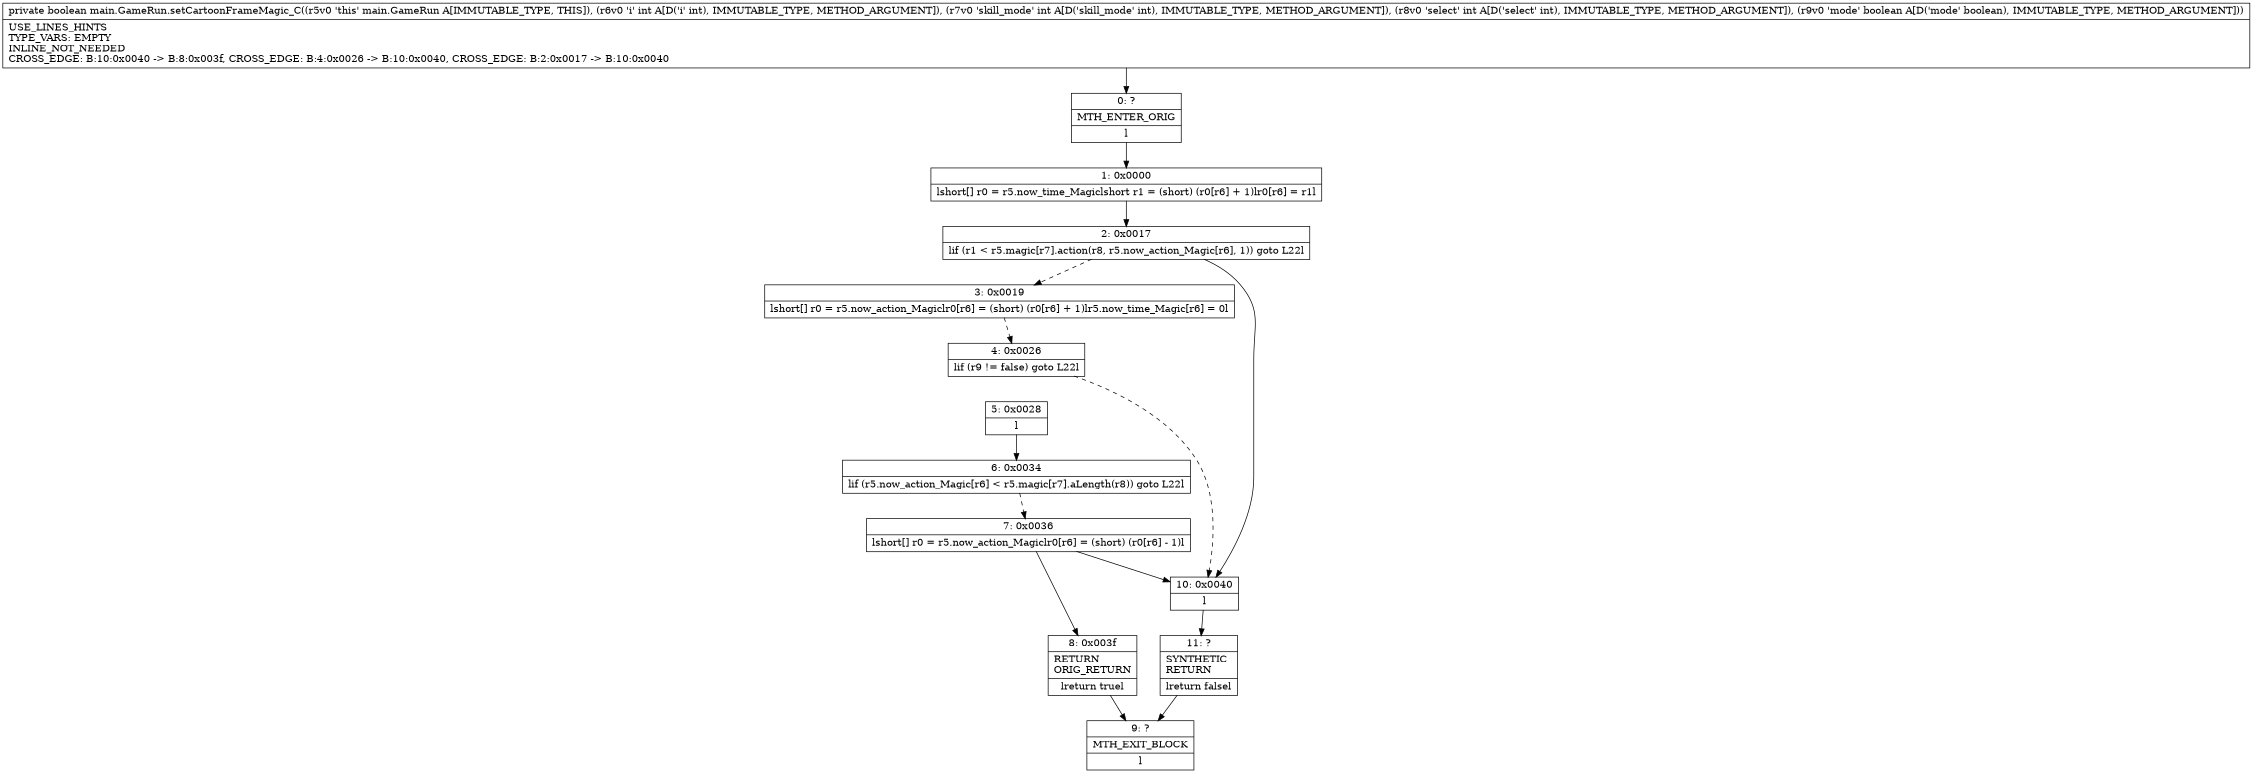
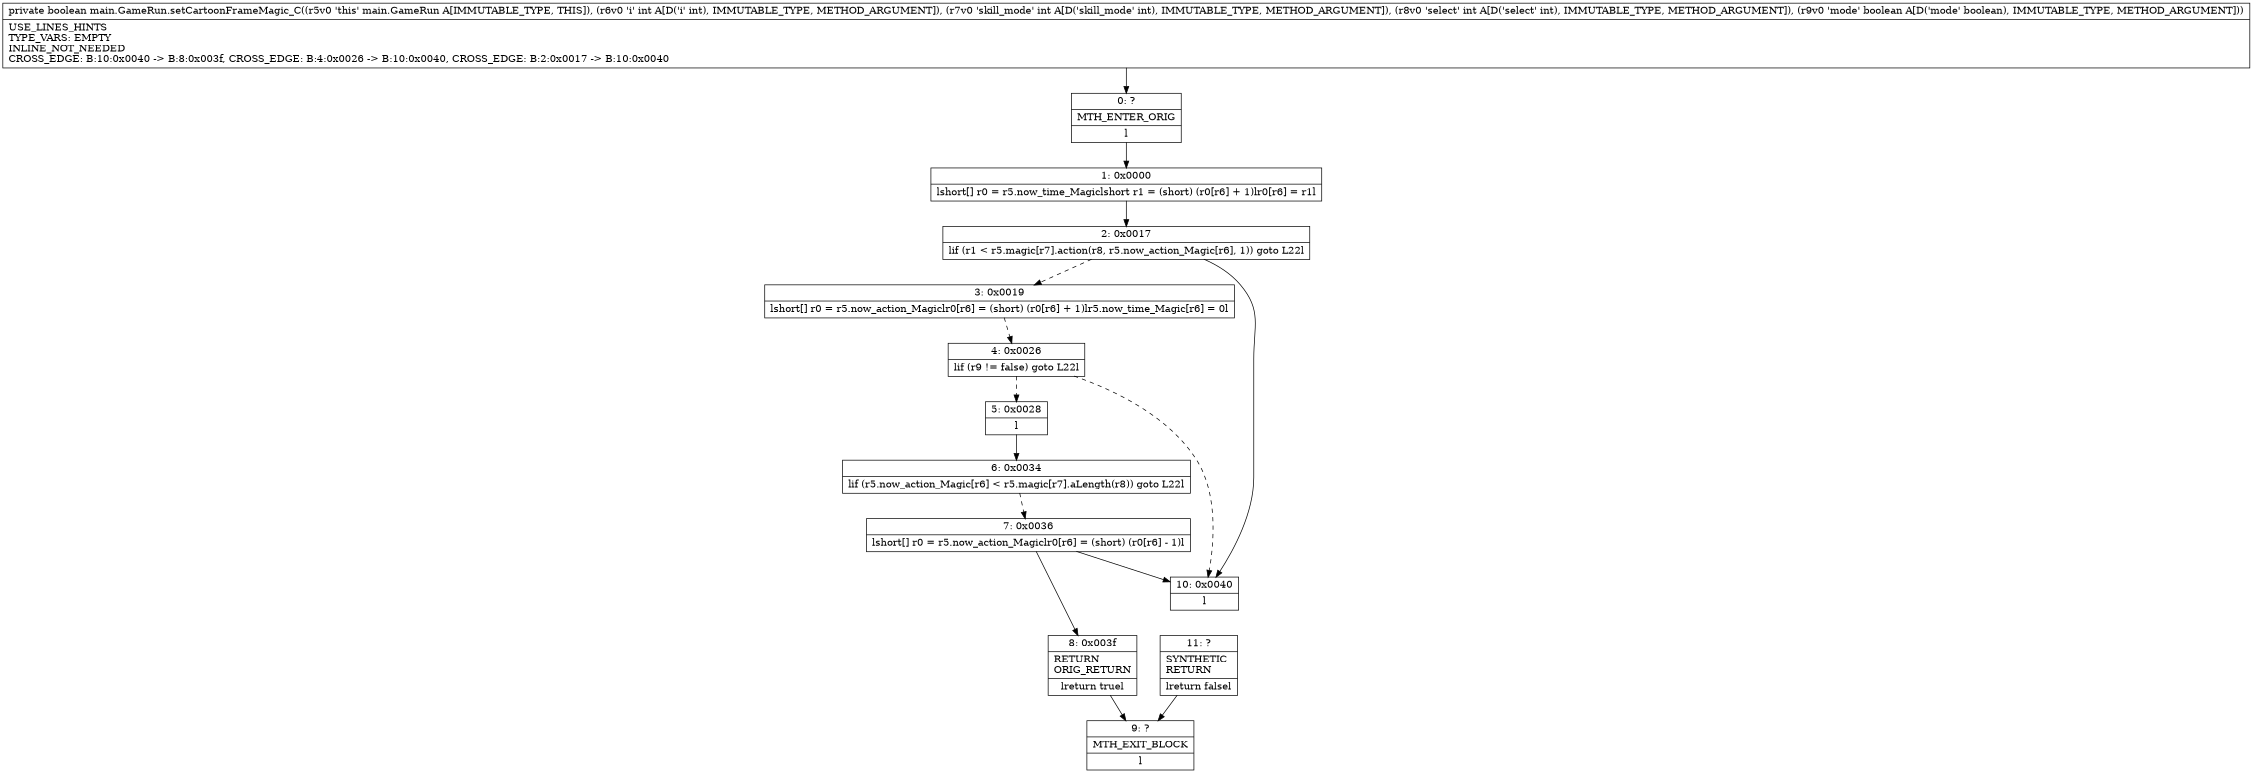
none -> (1016, 385)
(1202, 619) -> none
